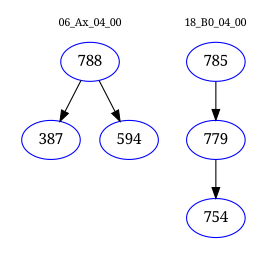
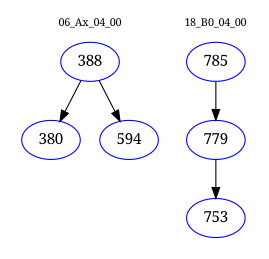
(90, 62) -> (90, 62)
(51, 140) -> (51, 140)
(216, 218) -> (216, 218)
